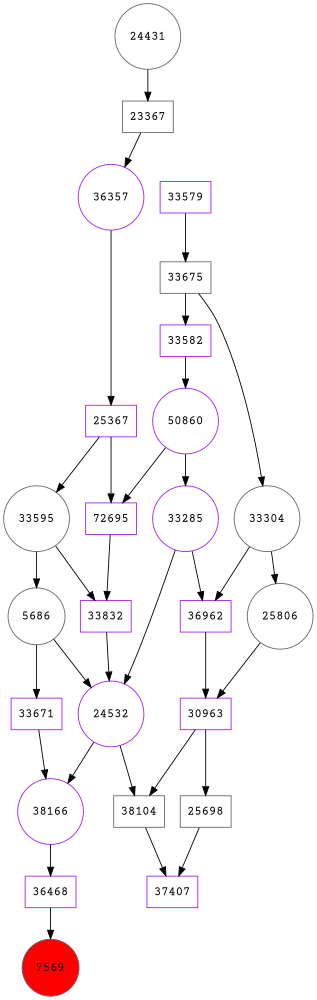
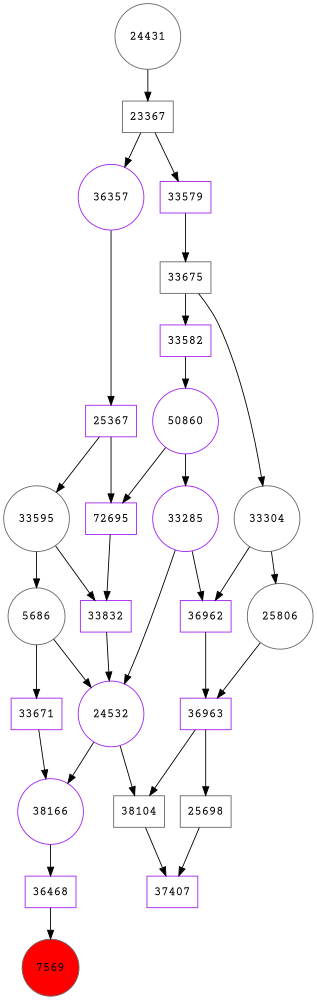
none -> (165, 153)
(206, 714) -> (206, 714)
